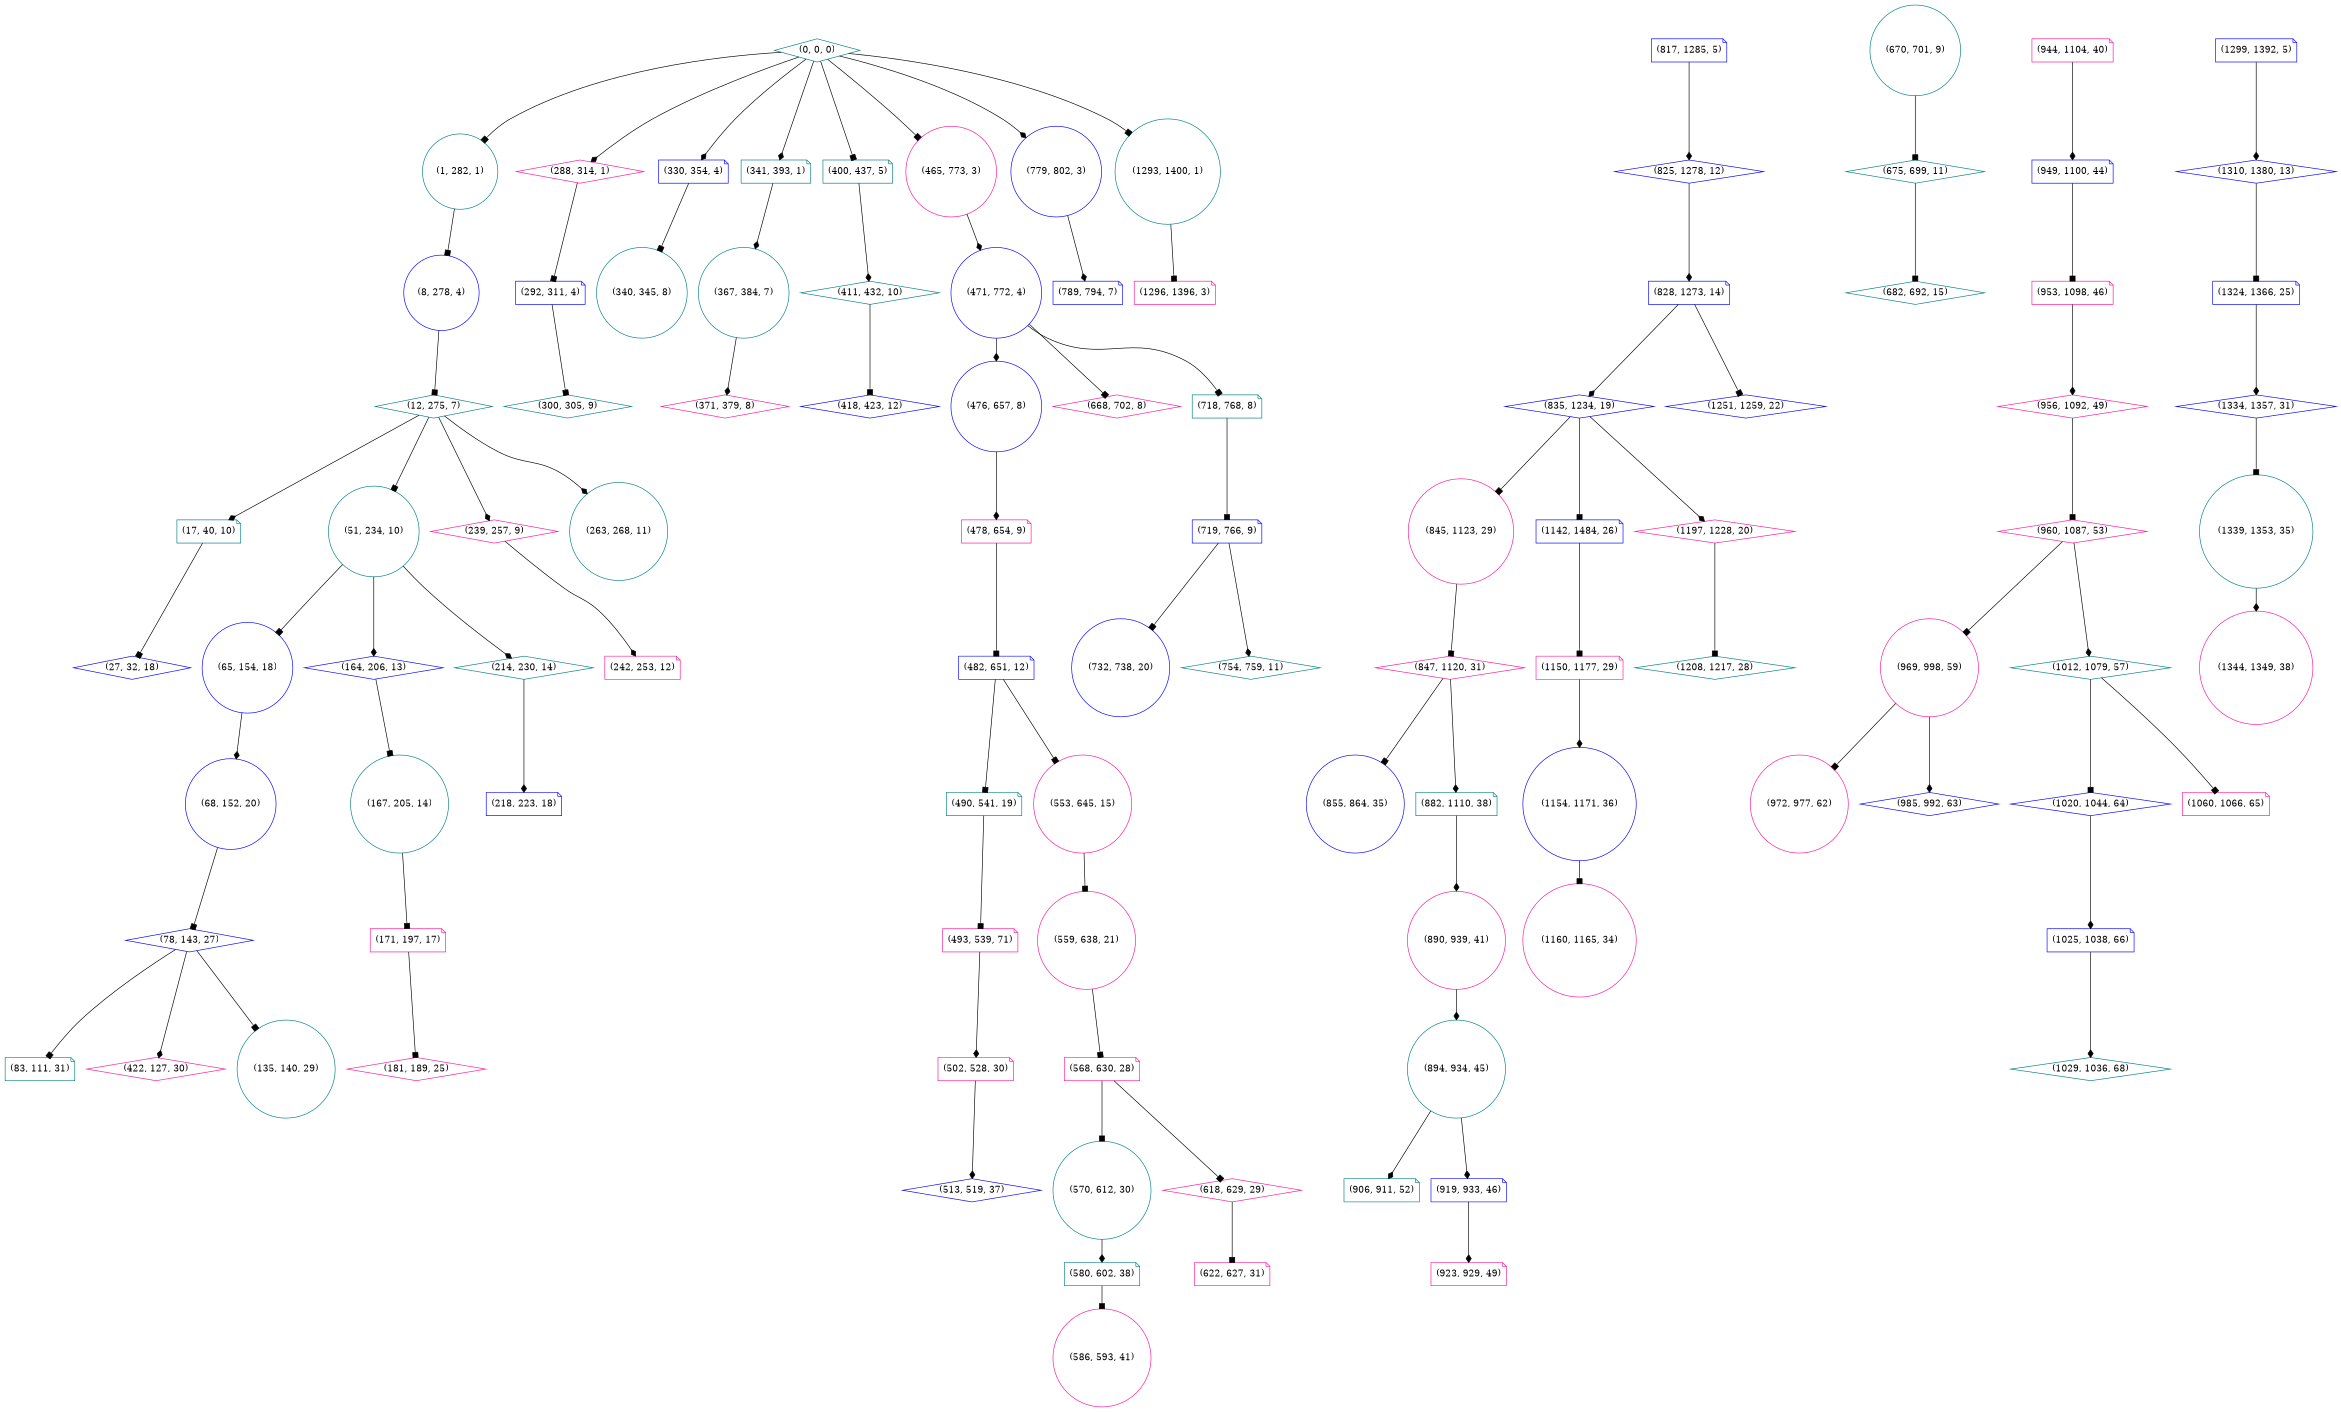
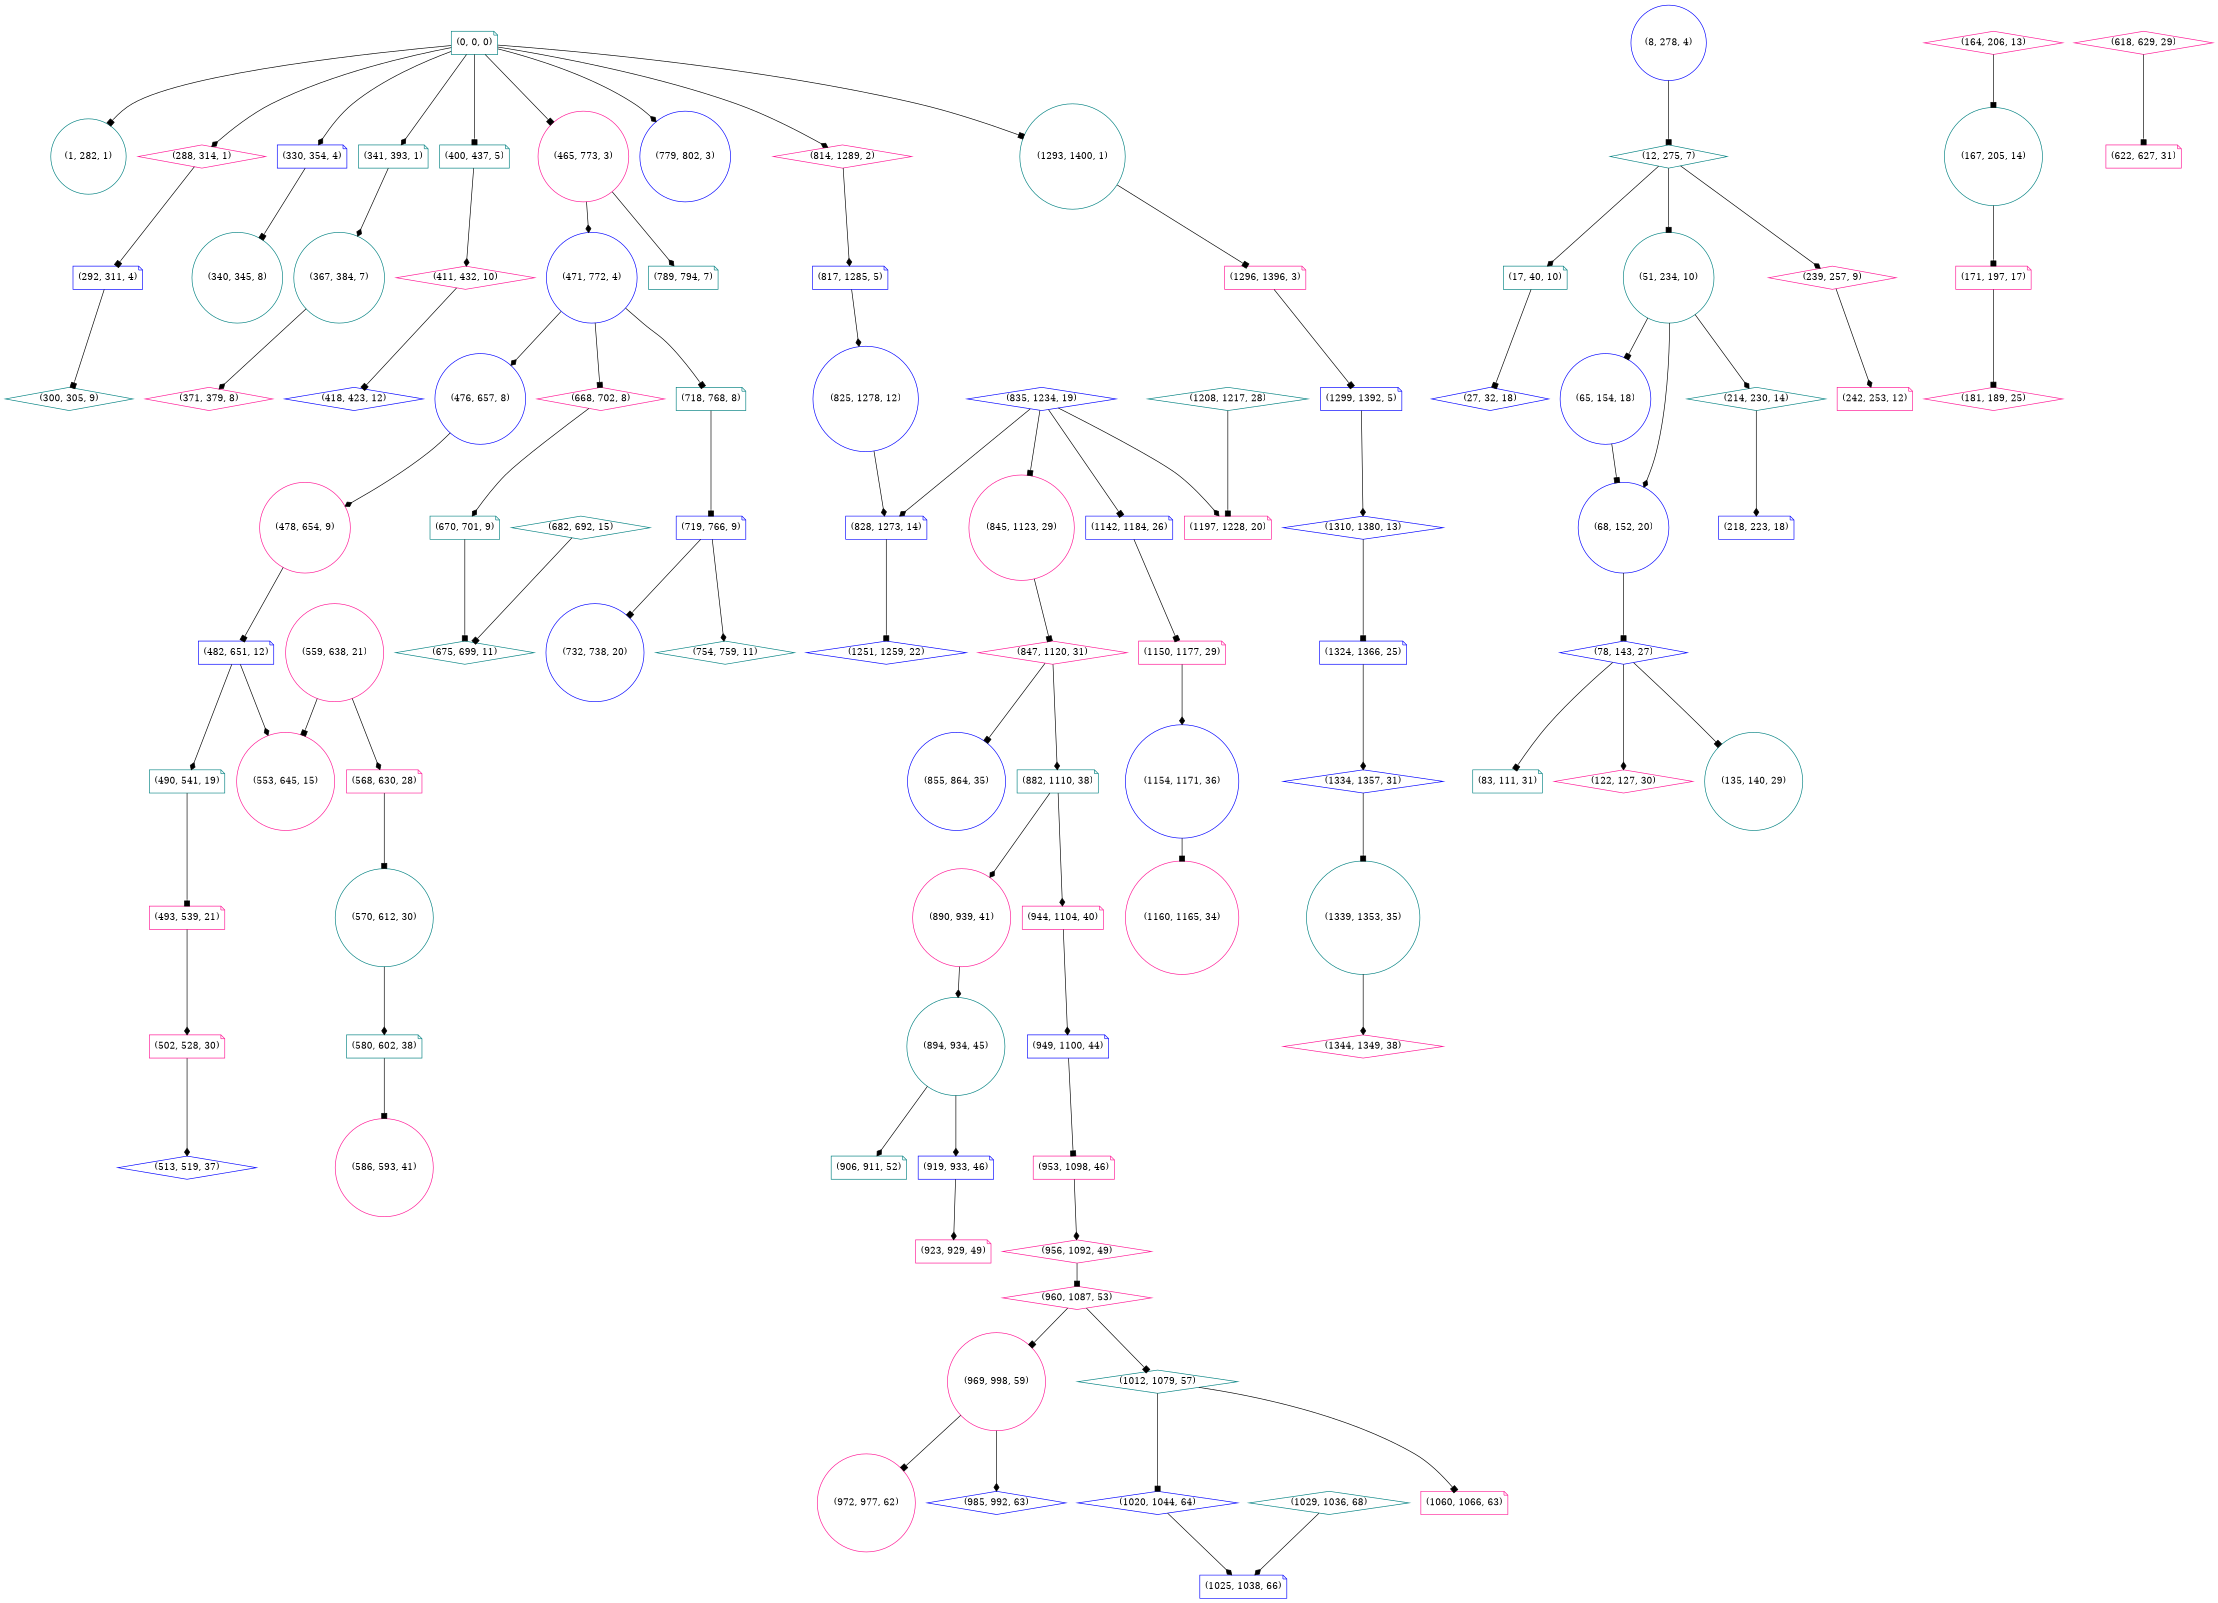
(817, 50) -> (474, 43)
(1915, 50) -> (465, 528)
none -> (842, 156)
(1689, 172) -> (866, 399)
(451, 229) -> none
(1915, 229) -> (525, 588)
(1075, 244) -> (641, 226)
(870, 293) -> (465, 278)
(1088, 293) -> (683, 278)
none -> (1311, 336)
(1636, 348) -> (968, 460)
none -> (529, 455)
(619, 531) -> none
(996, 531) -> (305, 528)
(1580, 531) -> (1129, 528)
(1715, 531) -> (1228, 528)
(1715, 596) -> (1228, 460)
(2081, 596) -> (1115, 1337)
(374, 613) -> (1665, 403)
(374, 668) -> (1993, 43)
(2256, 668) -> (1363, 1046)
(1028, 718) -> (253, 696)
(240, 732) -> (1614, 460)
(991, 733) -> (213, 713)
(2226, 804) -> (1464, 1503)
none -> (1060, 846)
(1085, 869) -> (311, 714)
(980, 940) -> (187, 918)
(2091, 1001) -> (1290, 1541)
(1096, 1020) -> (365, 730)
(156, 1069) -> (1624, 781)
(1166, 1128) -> none
